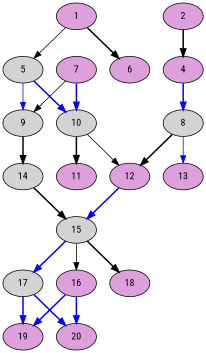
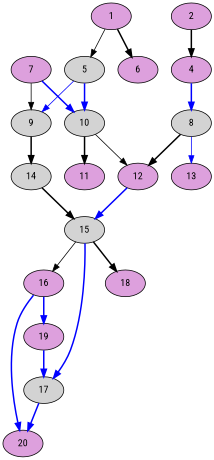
(23, 306) -> (44, 360)
